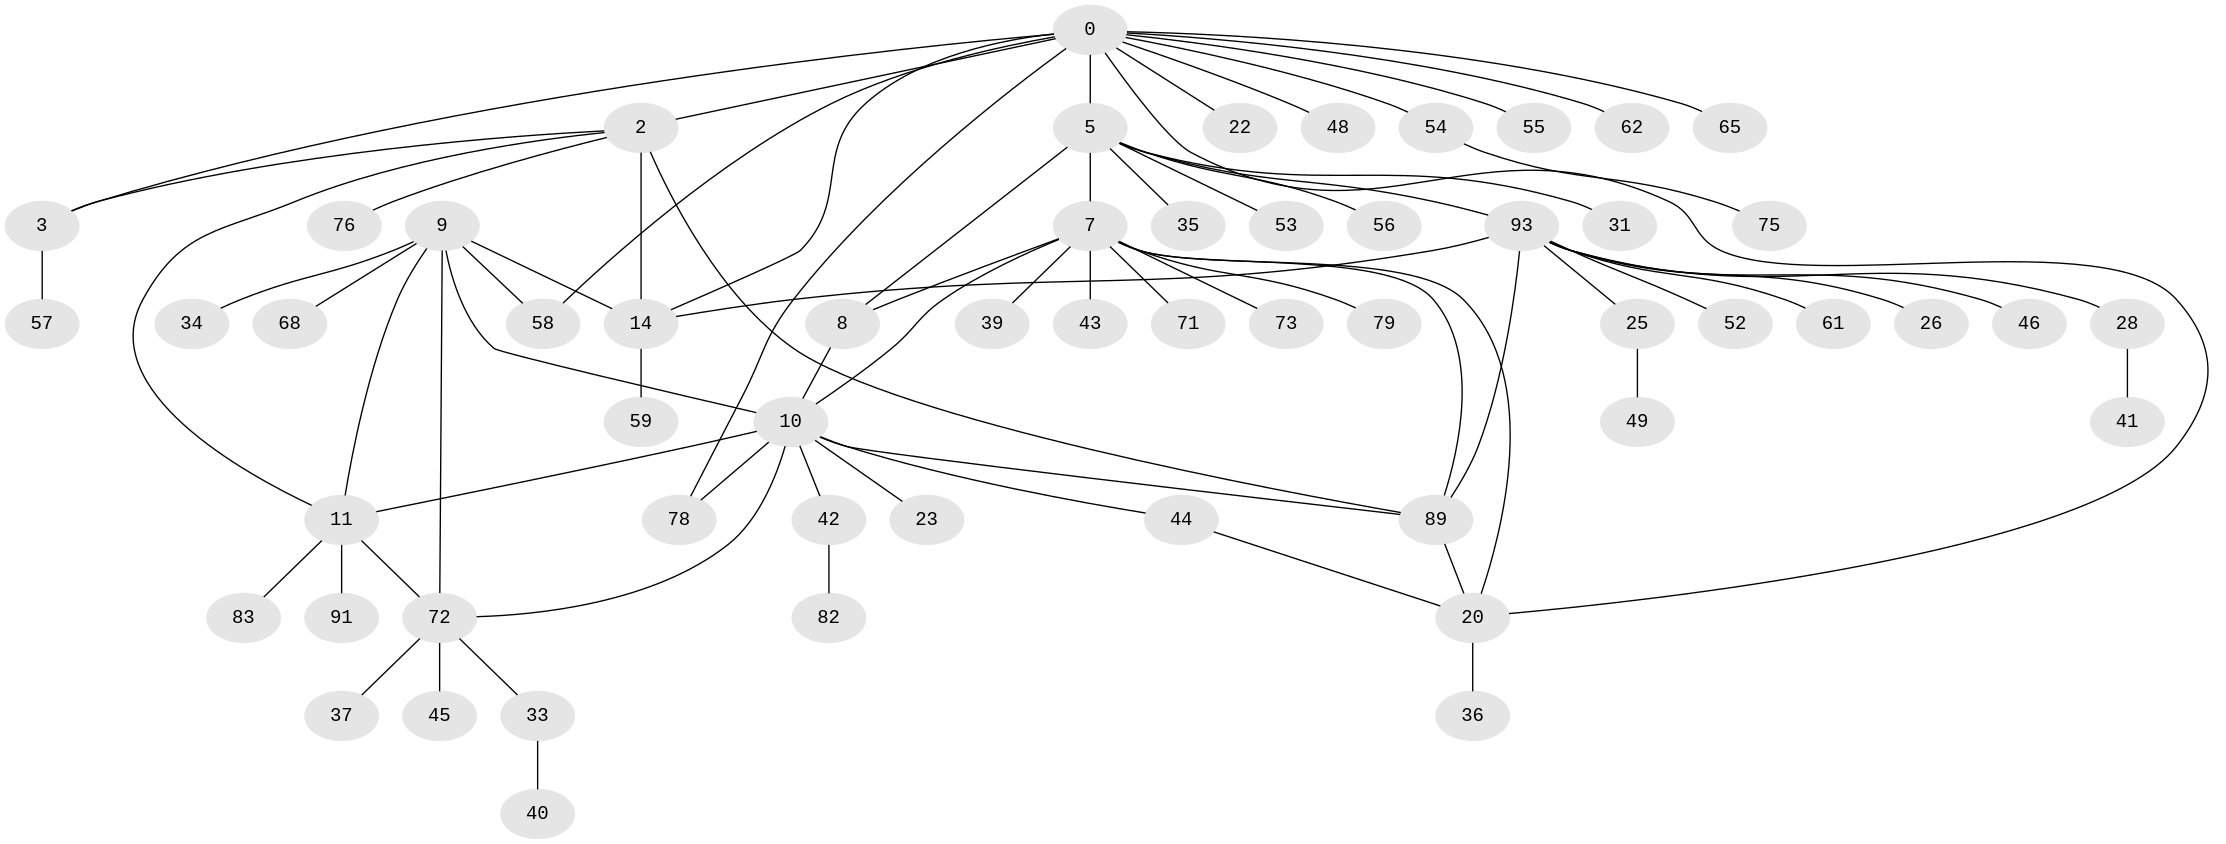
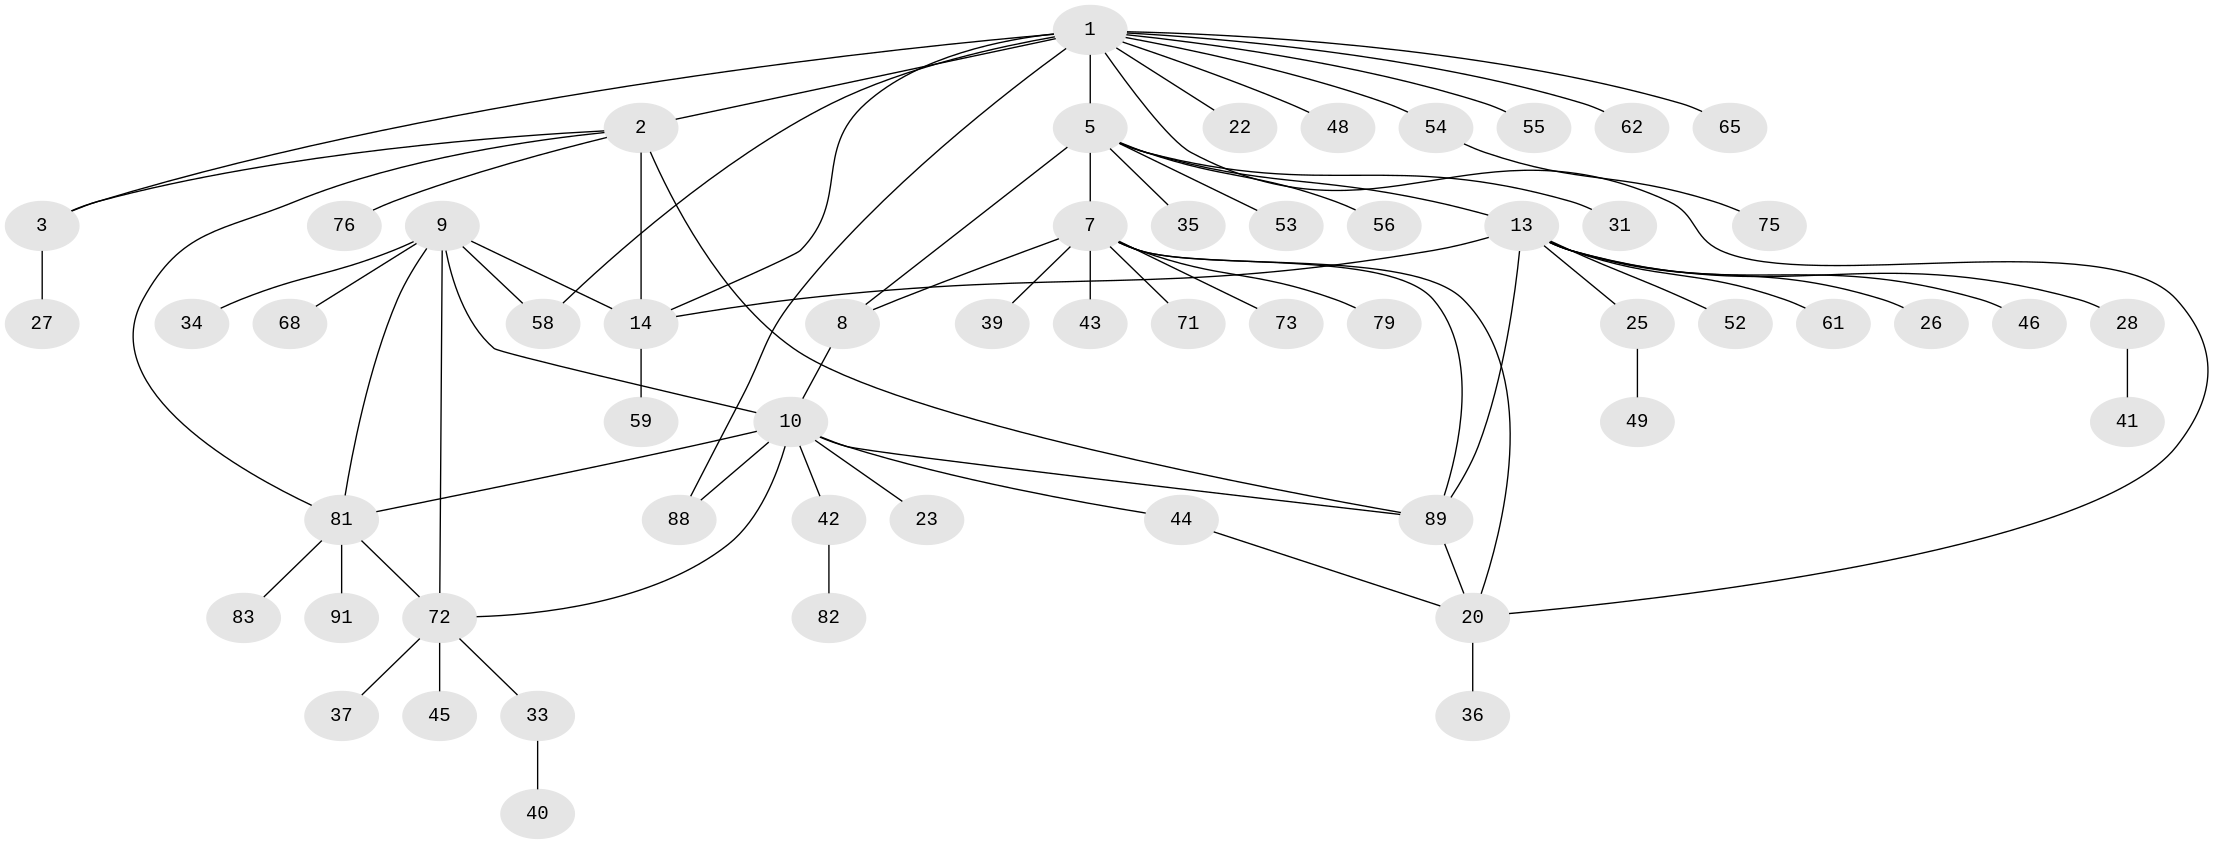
(1090, 30) -> (1090, 30)
(1522, 226) -> (1522, 226)
(930, 310) -> none
(42, 324) -> (42, 324)
(342, 520) -> (342, 520)
(679, 520) -> (679, 520)
